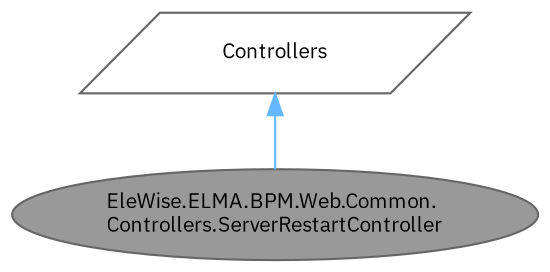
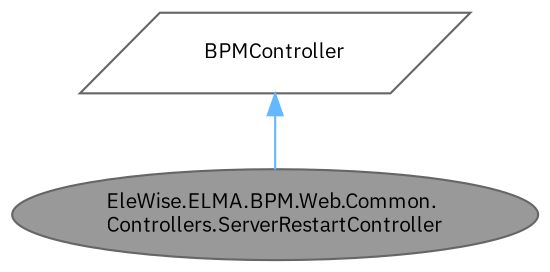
(275, 53) -> (275, 53)
